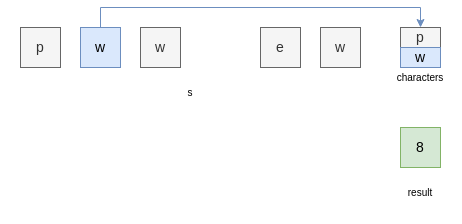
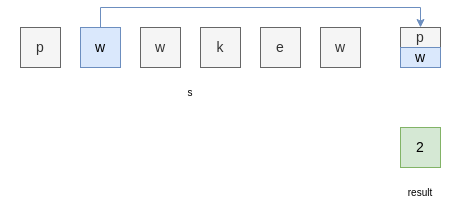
none -> (221, 48)
(421, 78) -> none
(421, 148) -> (421, 148)
